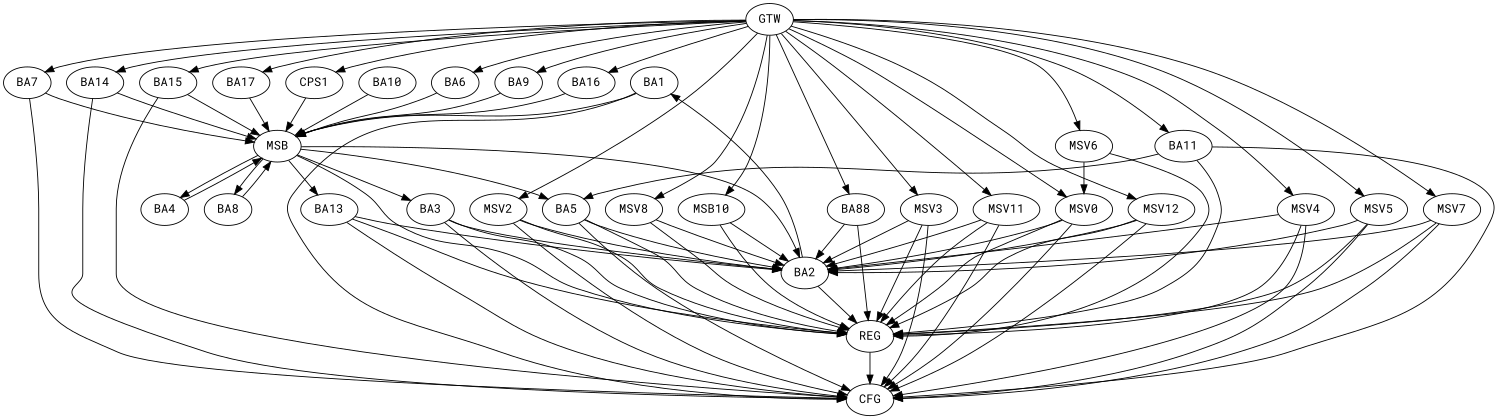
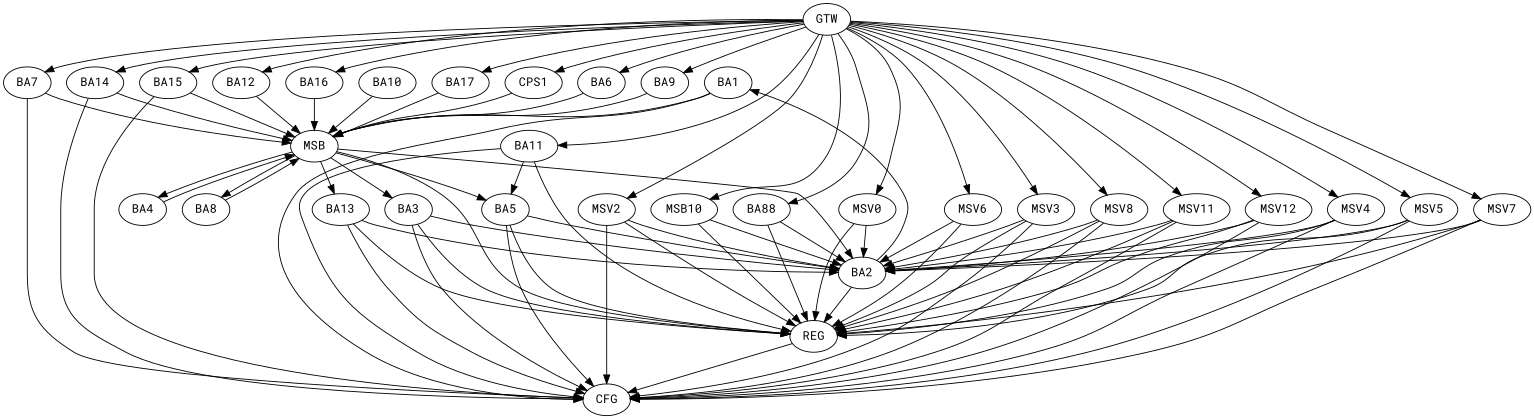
none -> (241, 83)
(1084, 172) -> (921, 240)
(989, 311) -> (888, 353)
